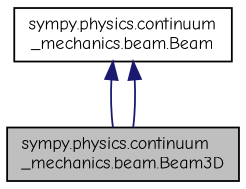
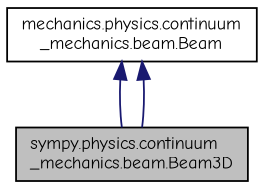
(123, 35) -> (132, 35)
